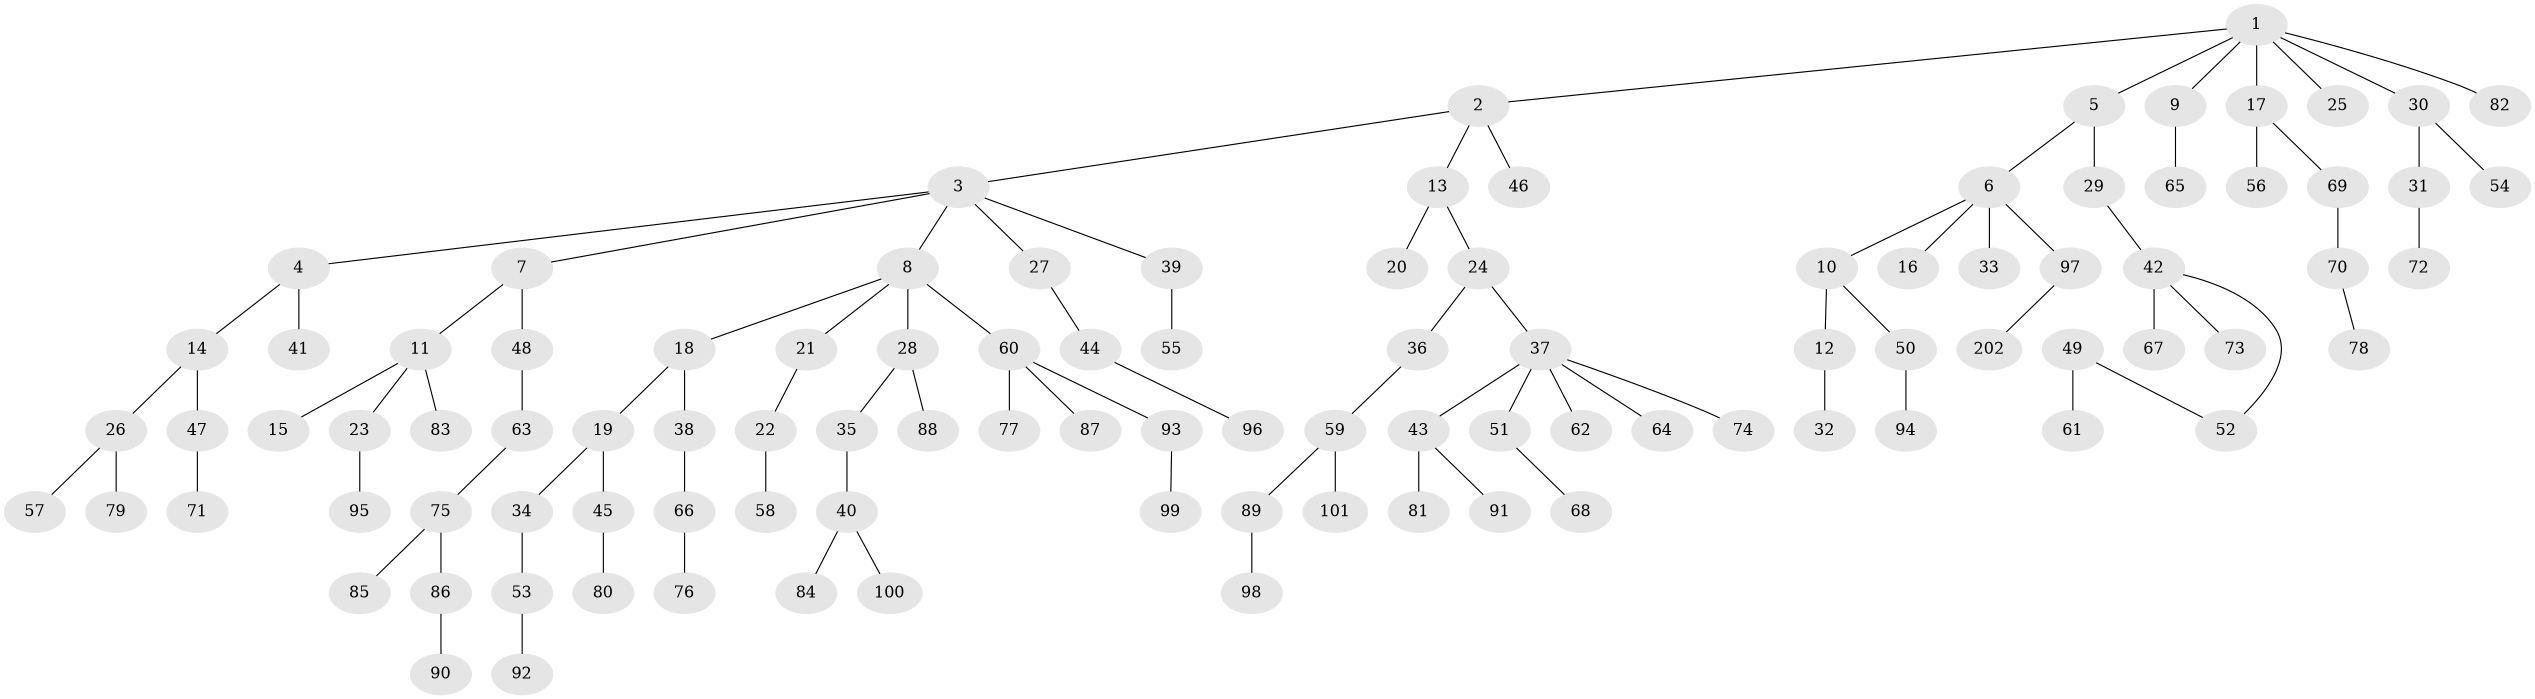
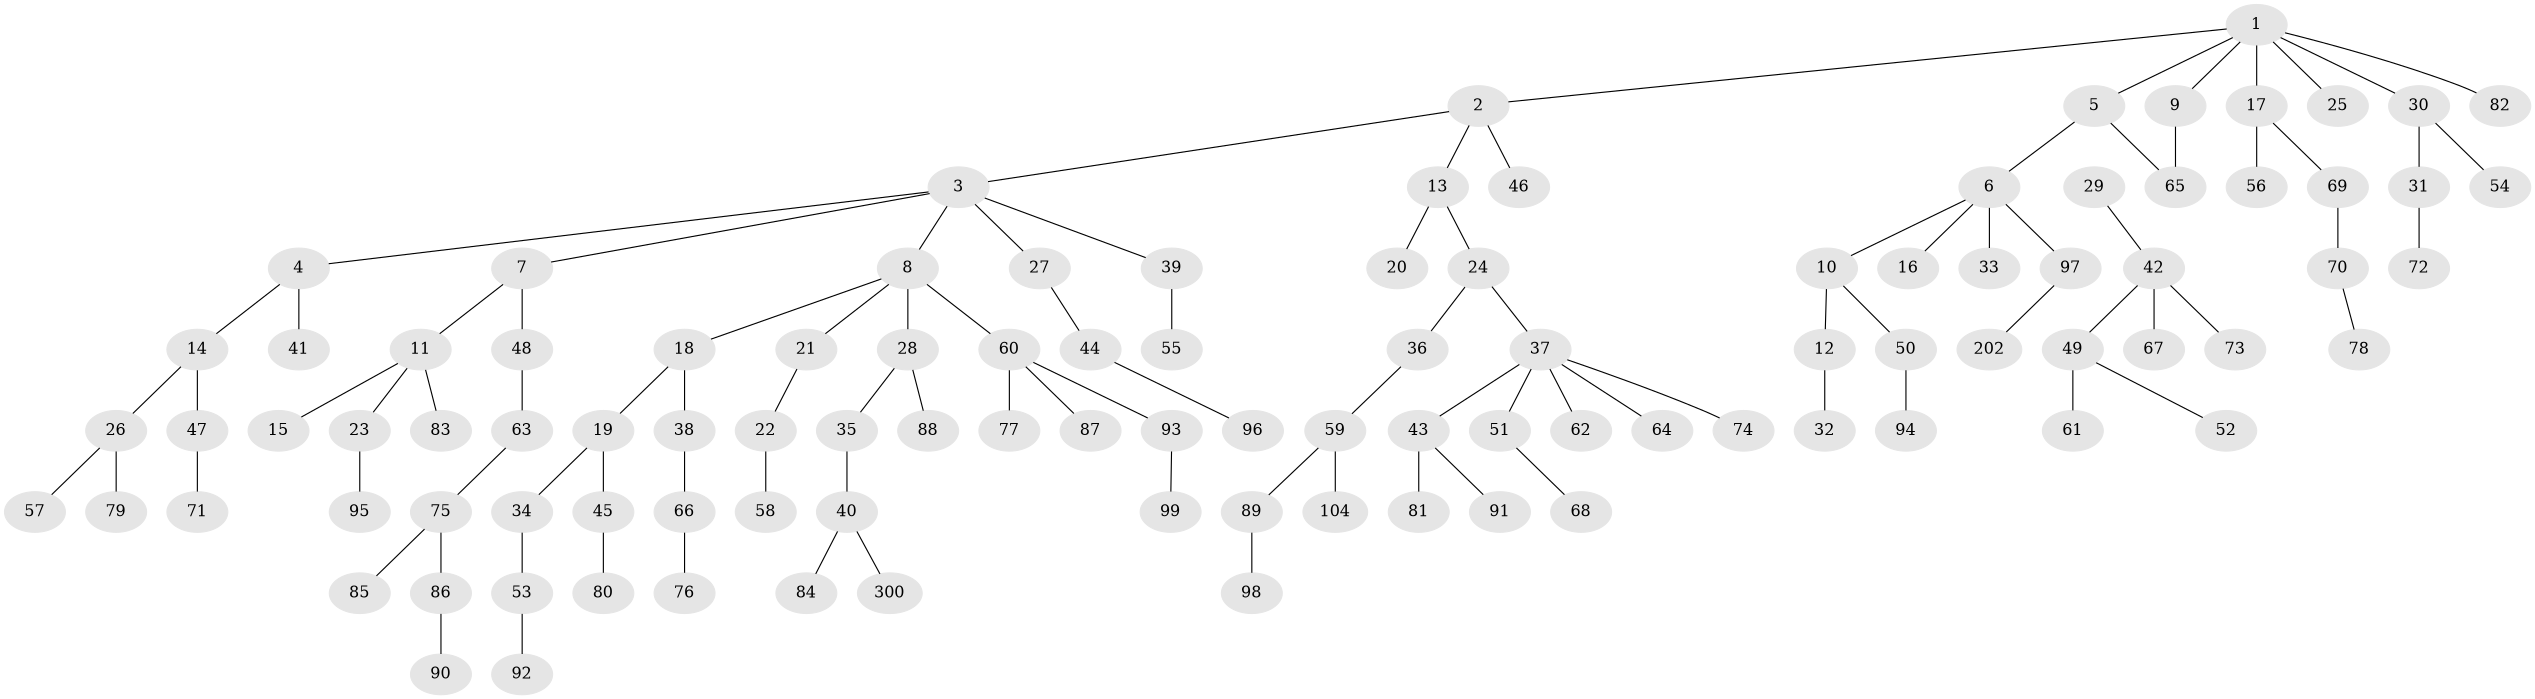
(2094, 147) -> (2135, 146)
(2272, 324) -> (2114, 309)
(1335, 512) -> (1335, 512)
(890, 593) -> (890, 593)
